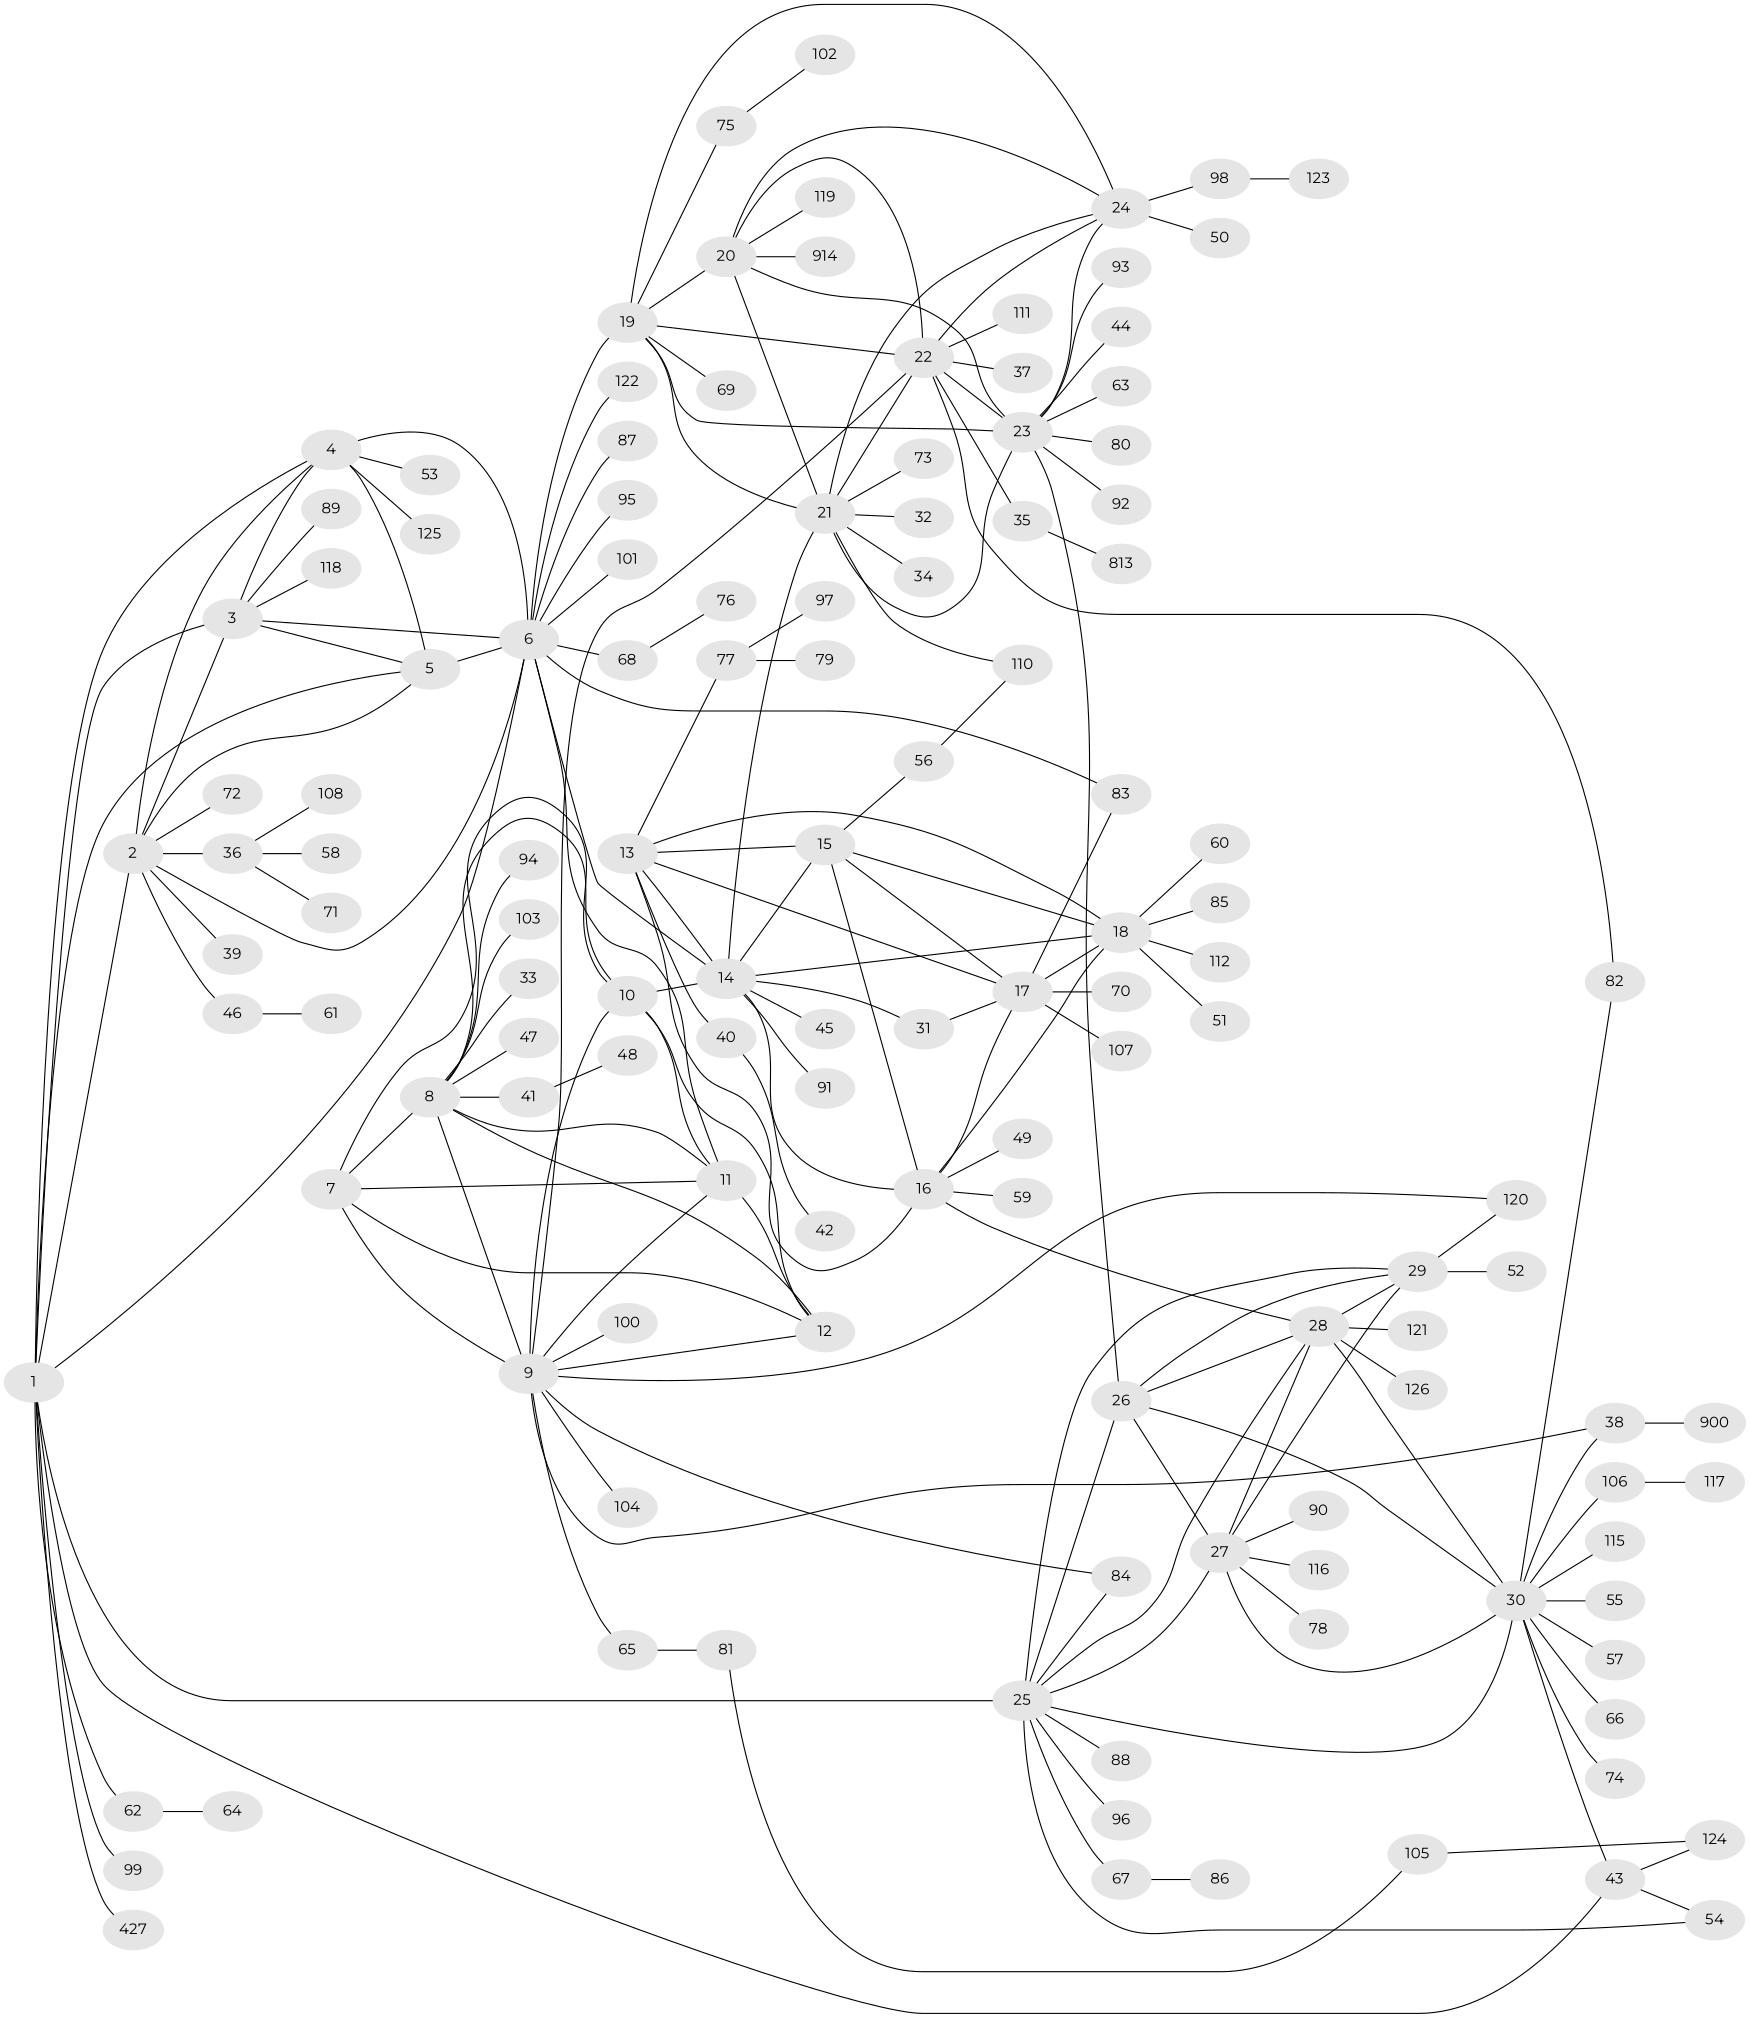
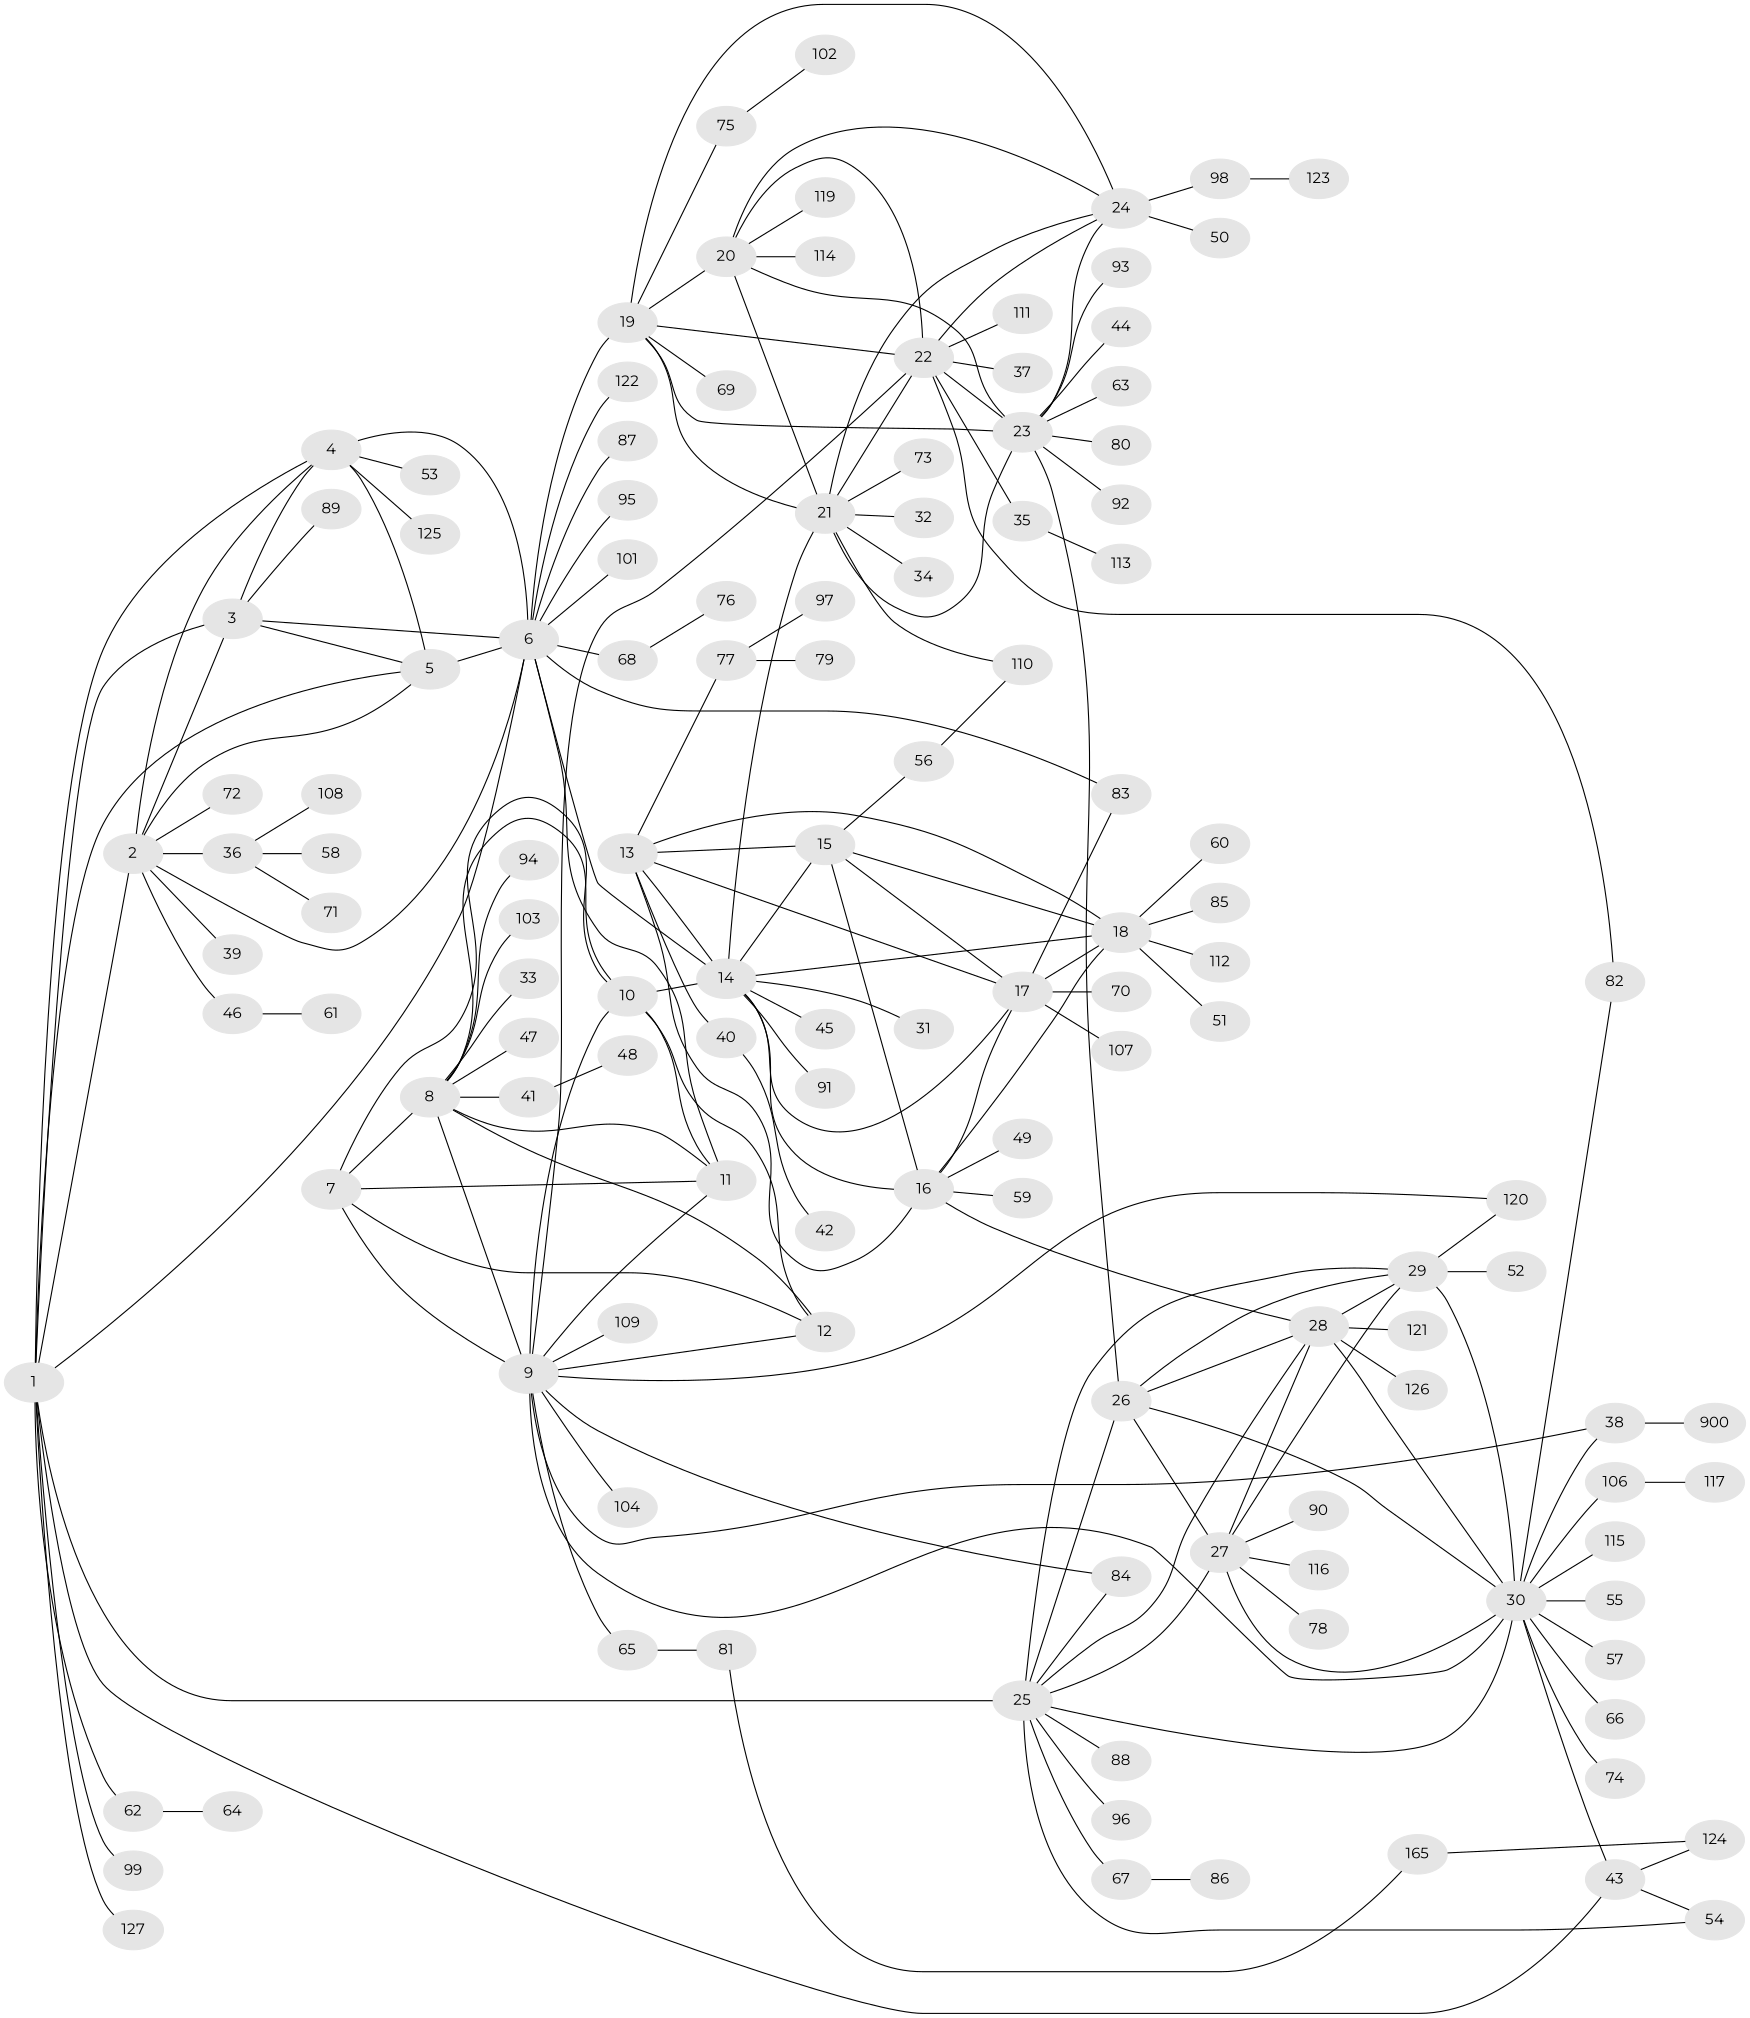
(825, 257) -> (825, 257)
(1121, 564) -> (1121, 564)
(331, 568) -> none
(973, 1011) -> (854, 1130)
(773, 1250) -> none
(628, 1323) -> (628, 1323)
none -> (1493, 1429)
none -> (978, 1539)
(1418, 1854) -> (1418, 1854)
(133, 1930) -> (133, 1930)
